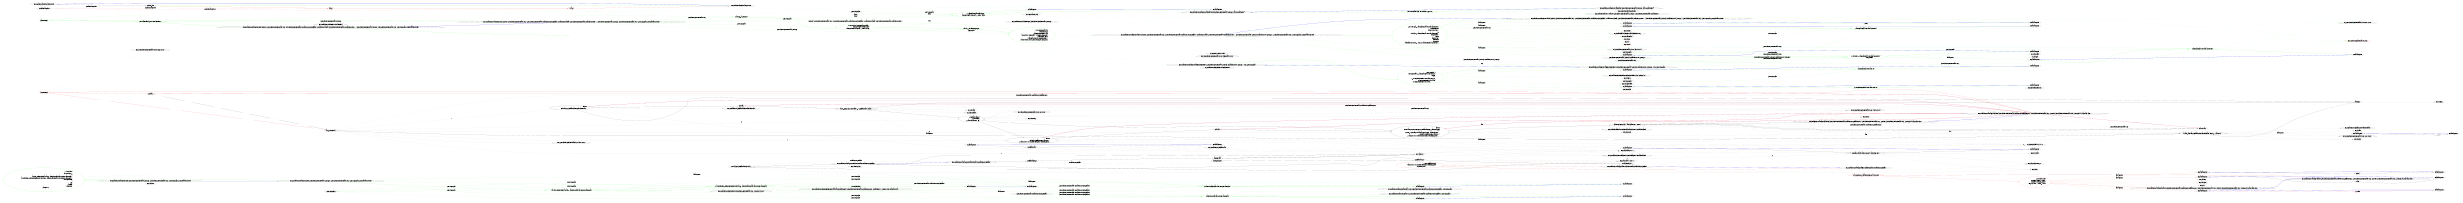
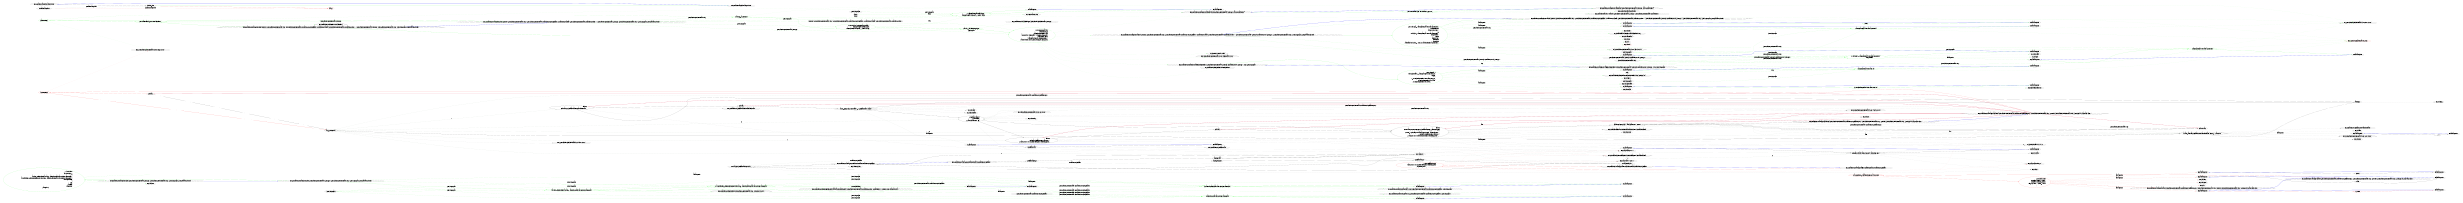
(572, 8) -> none
none -> (1627, 73)
